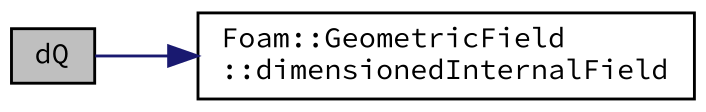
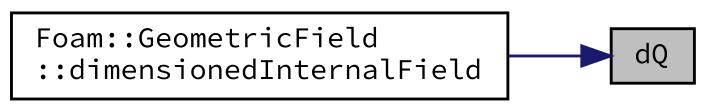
(132, 56) -> (545, 56)
